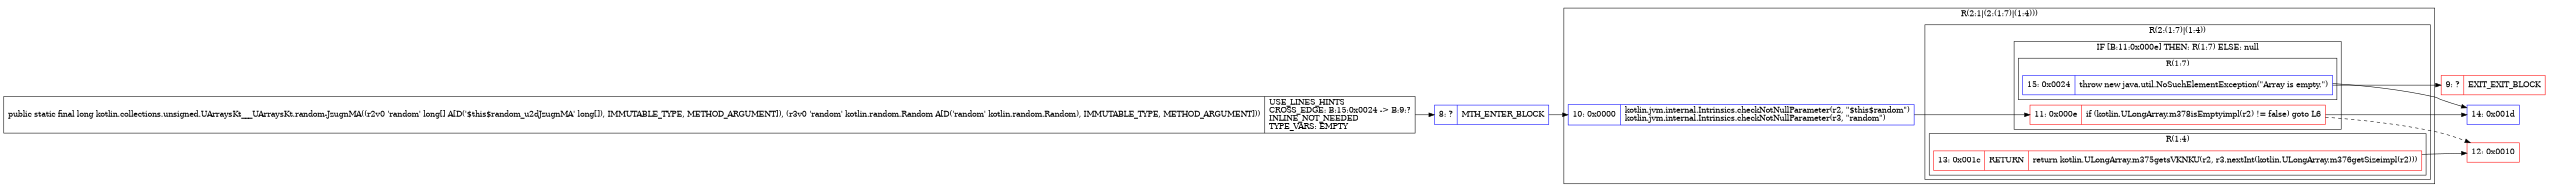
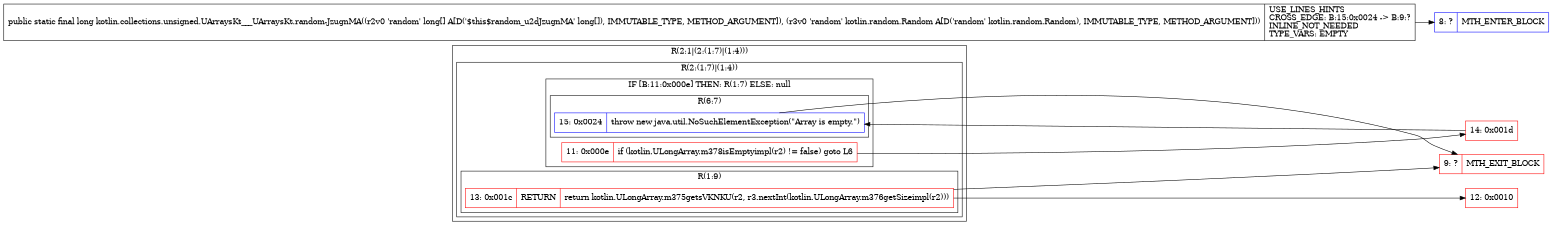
(2178, 64) -> (709, 102)
(2504, 85) -> (1503, 164)
(2398, 90) -> (1168, 127)
(1741, 115) -> none
(2493, 115) -> (1492, 131)
(2396, 125) -> none
(2178, 140) -> (709, 177)
none -> (1194, 180)
